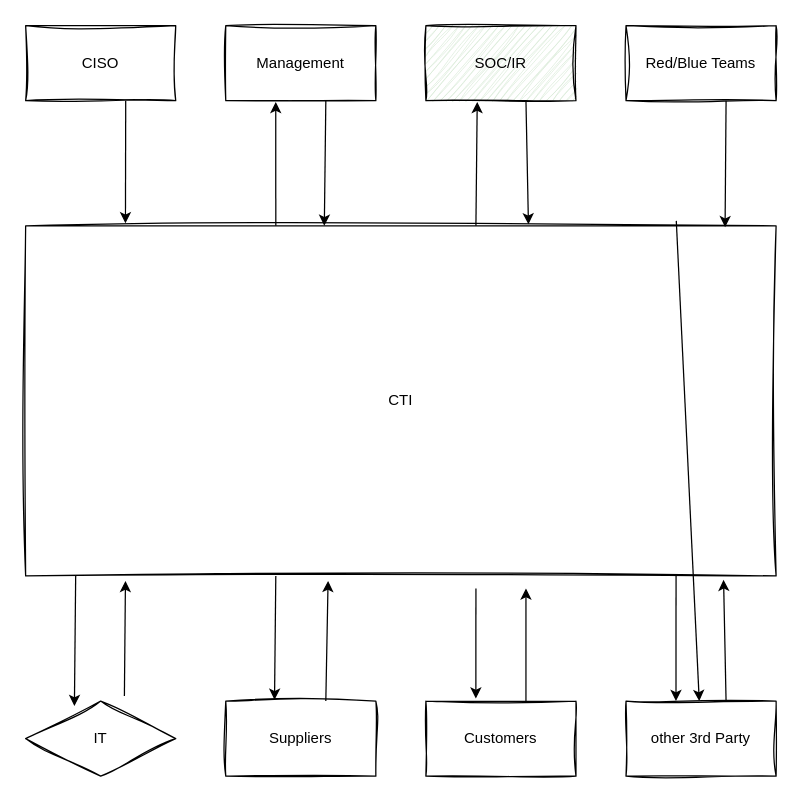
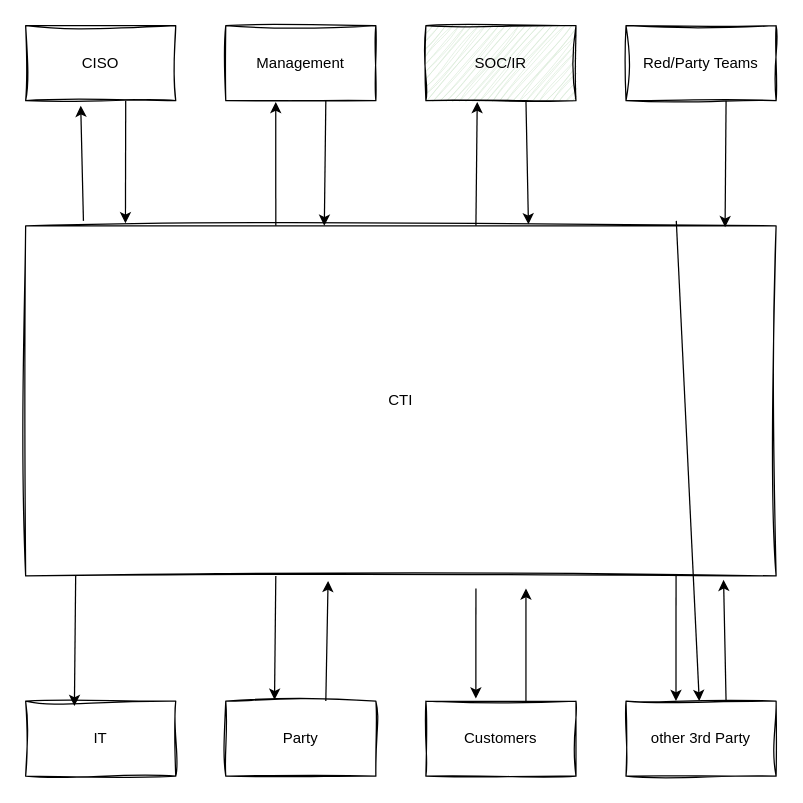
(701, 63) -> (701, 63)
none -> (82, 168)
(125, 643) -> none
(101, 738) -> (101, 738)
(301, 738) -> (301, 738)
